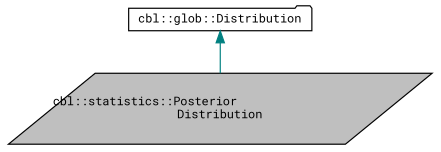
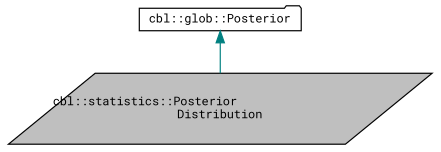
(220, 20) -> (220, 20)
